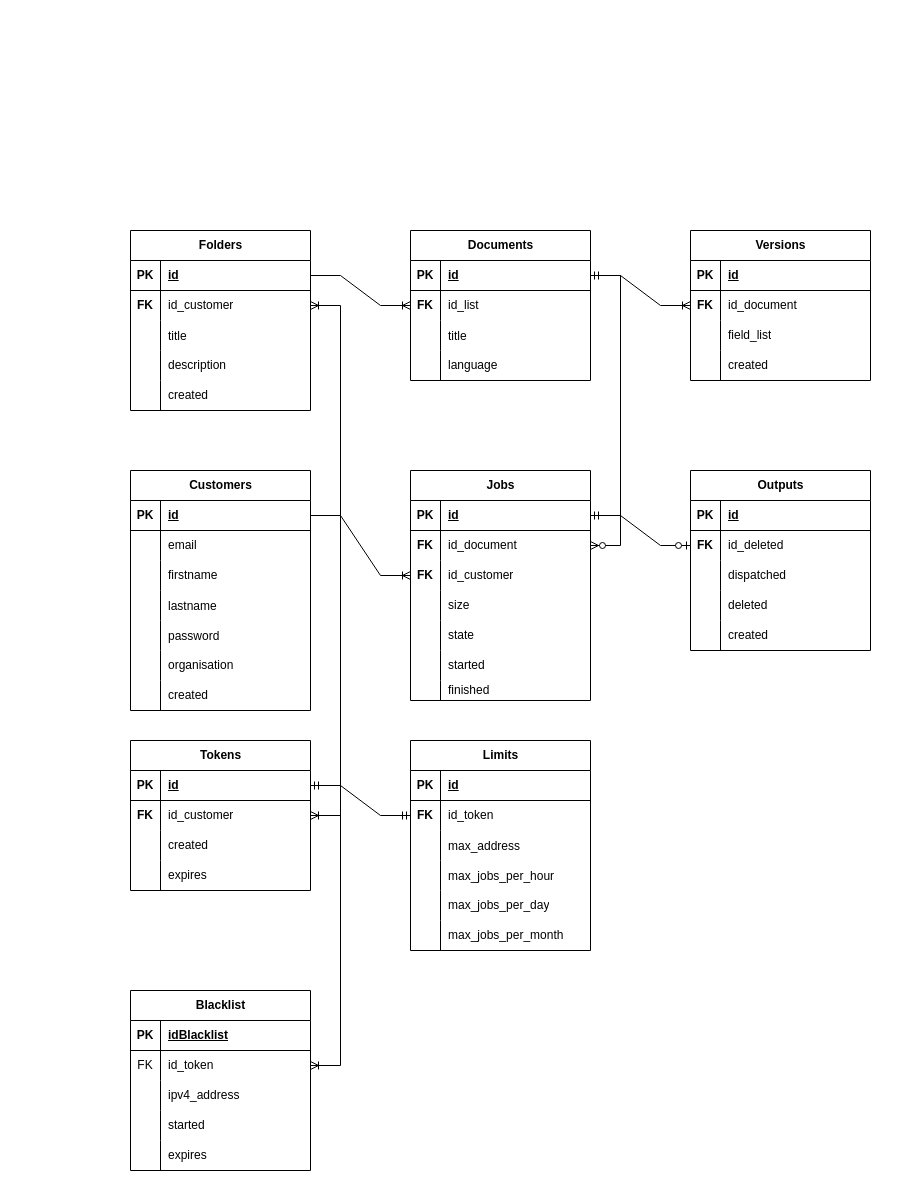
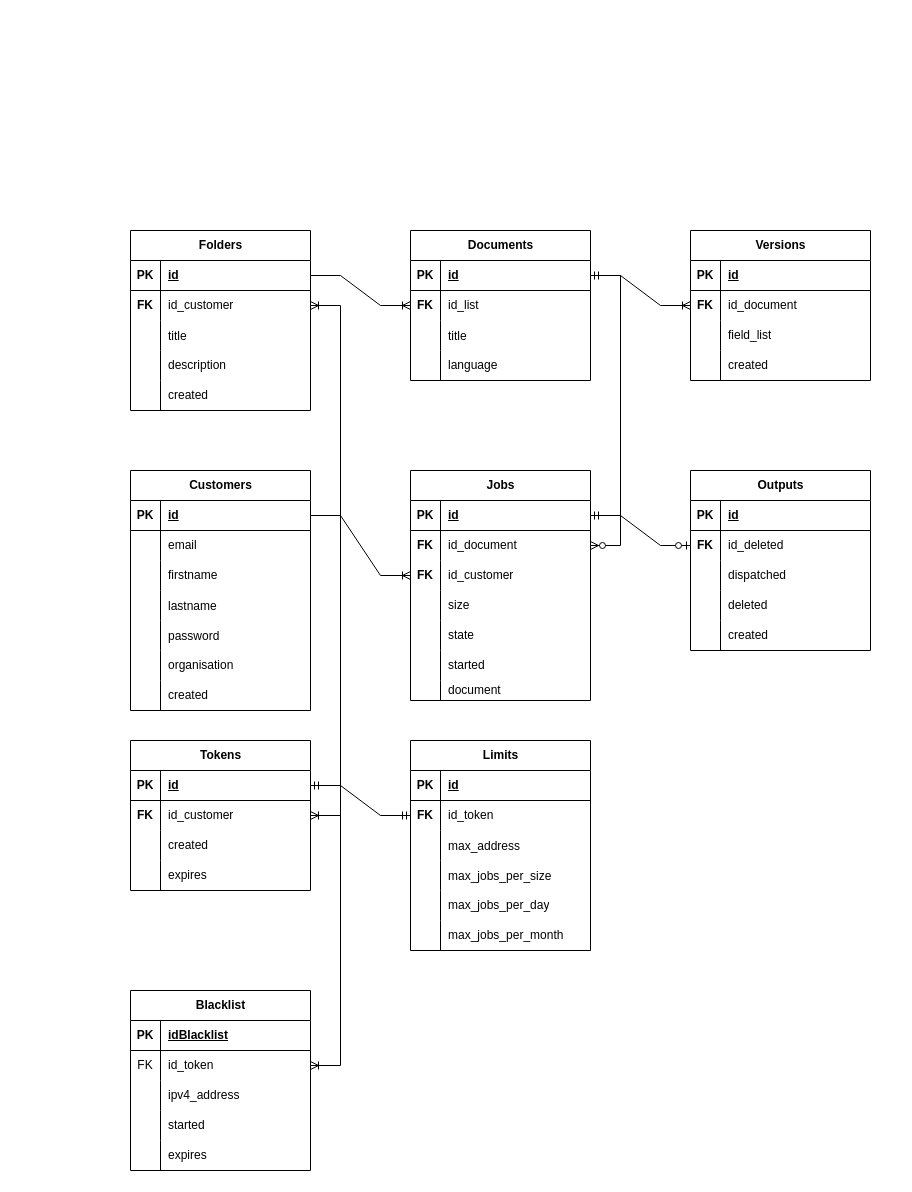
(472, 691) -> (475, 691)
(505, 876) -> (504, 876)
